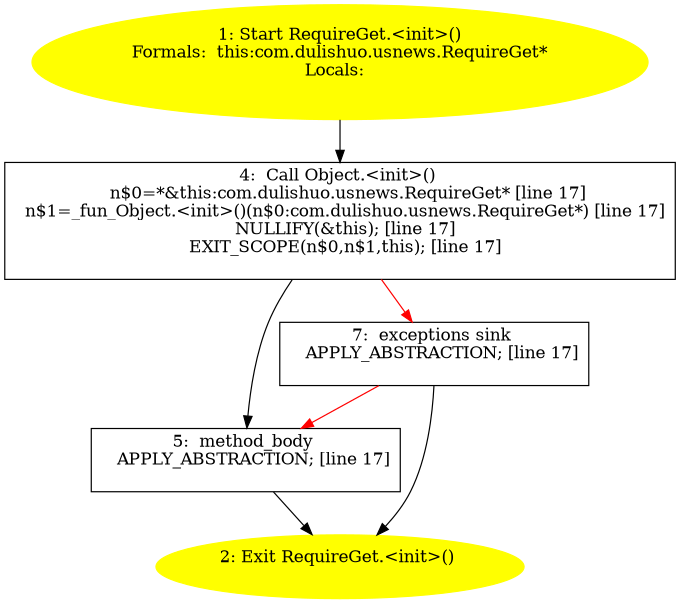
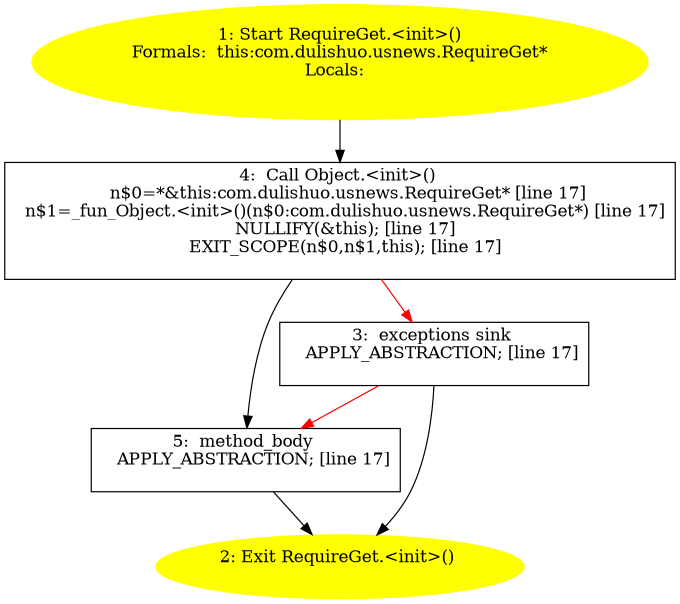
(434, 354) -> (434, 354)
